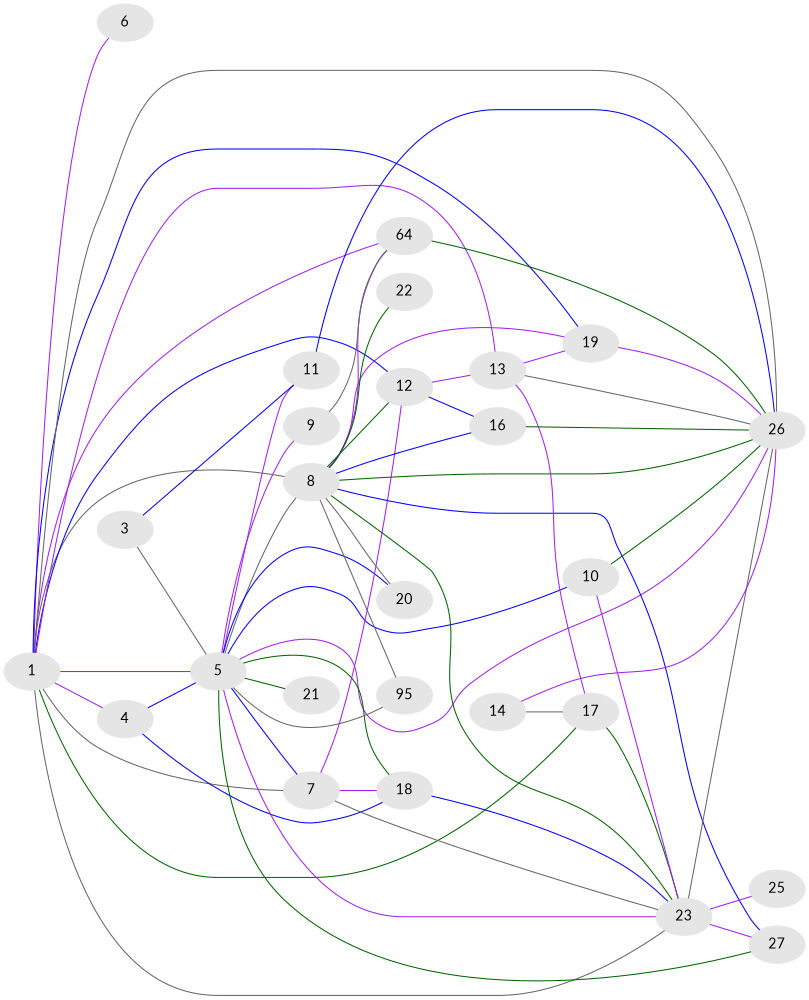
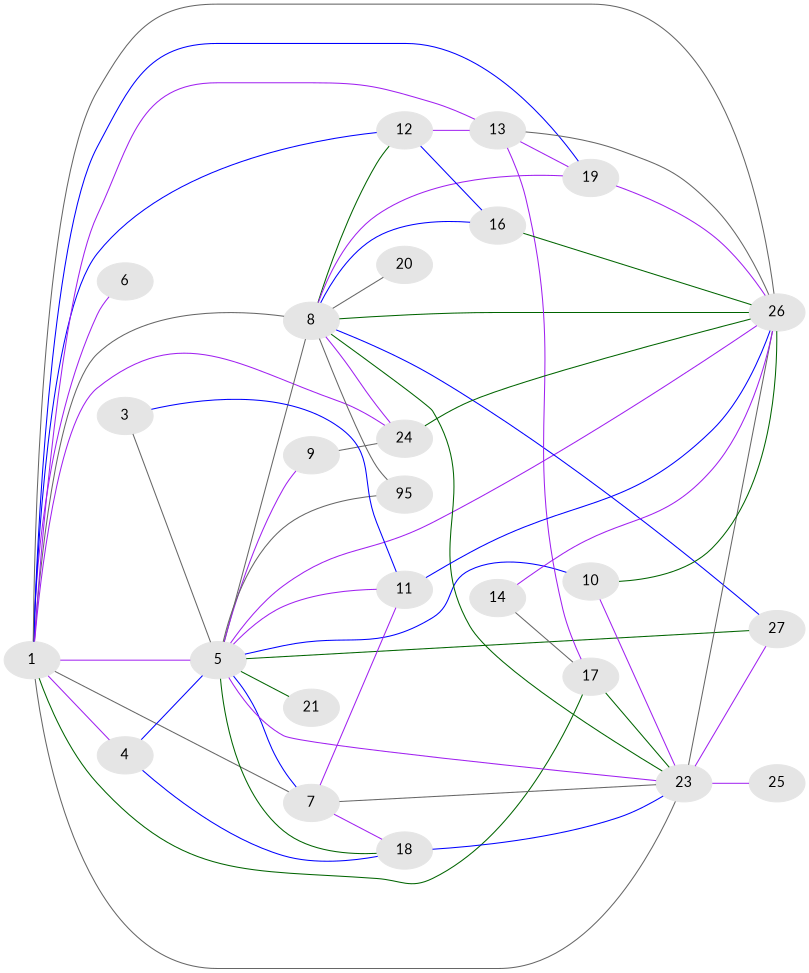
(405, 236) -> (405, 439)
(405, 292) -> none
(283, 555) -> none
(371, 592) -> (358, 696)
